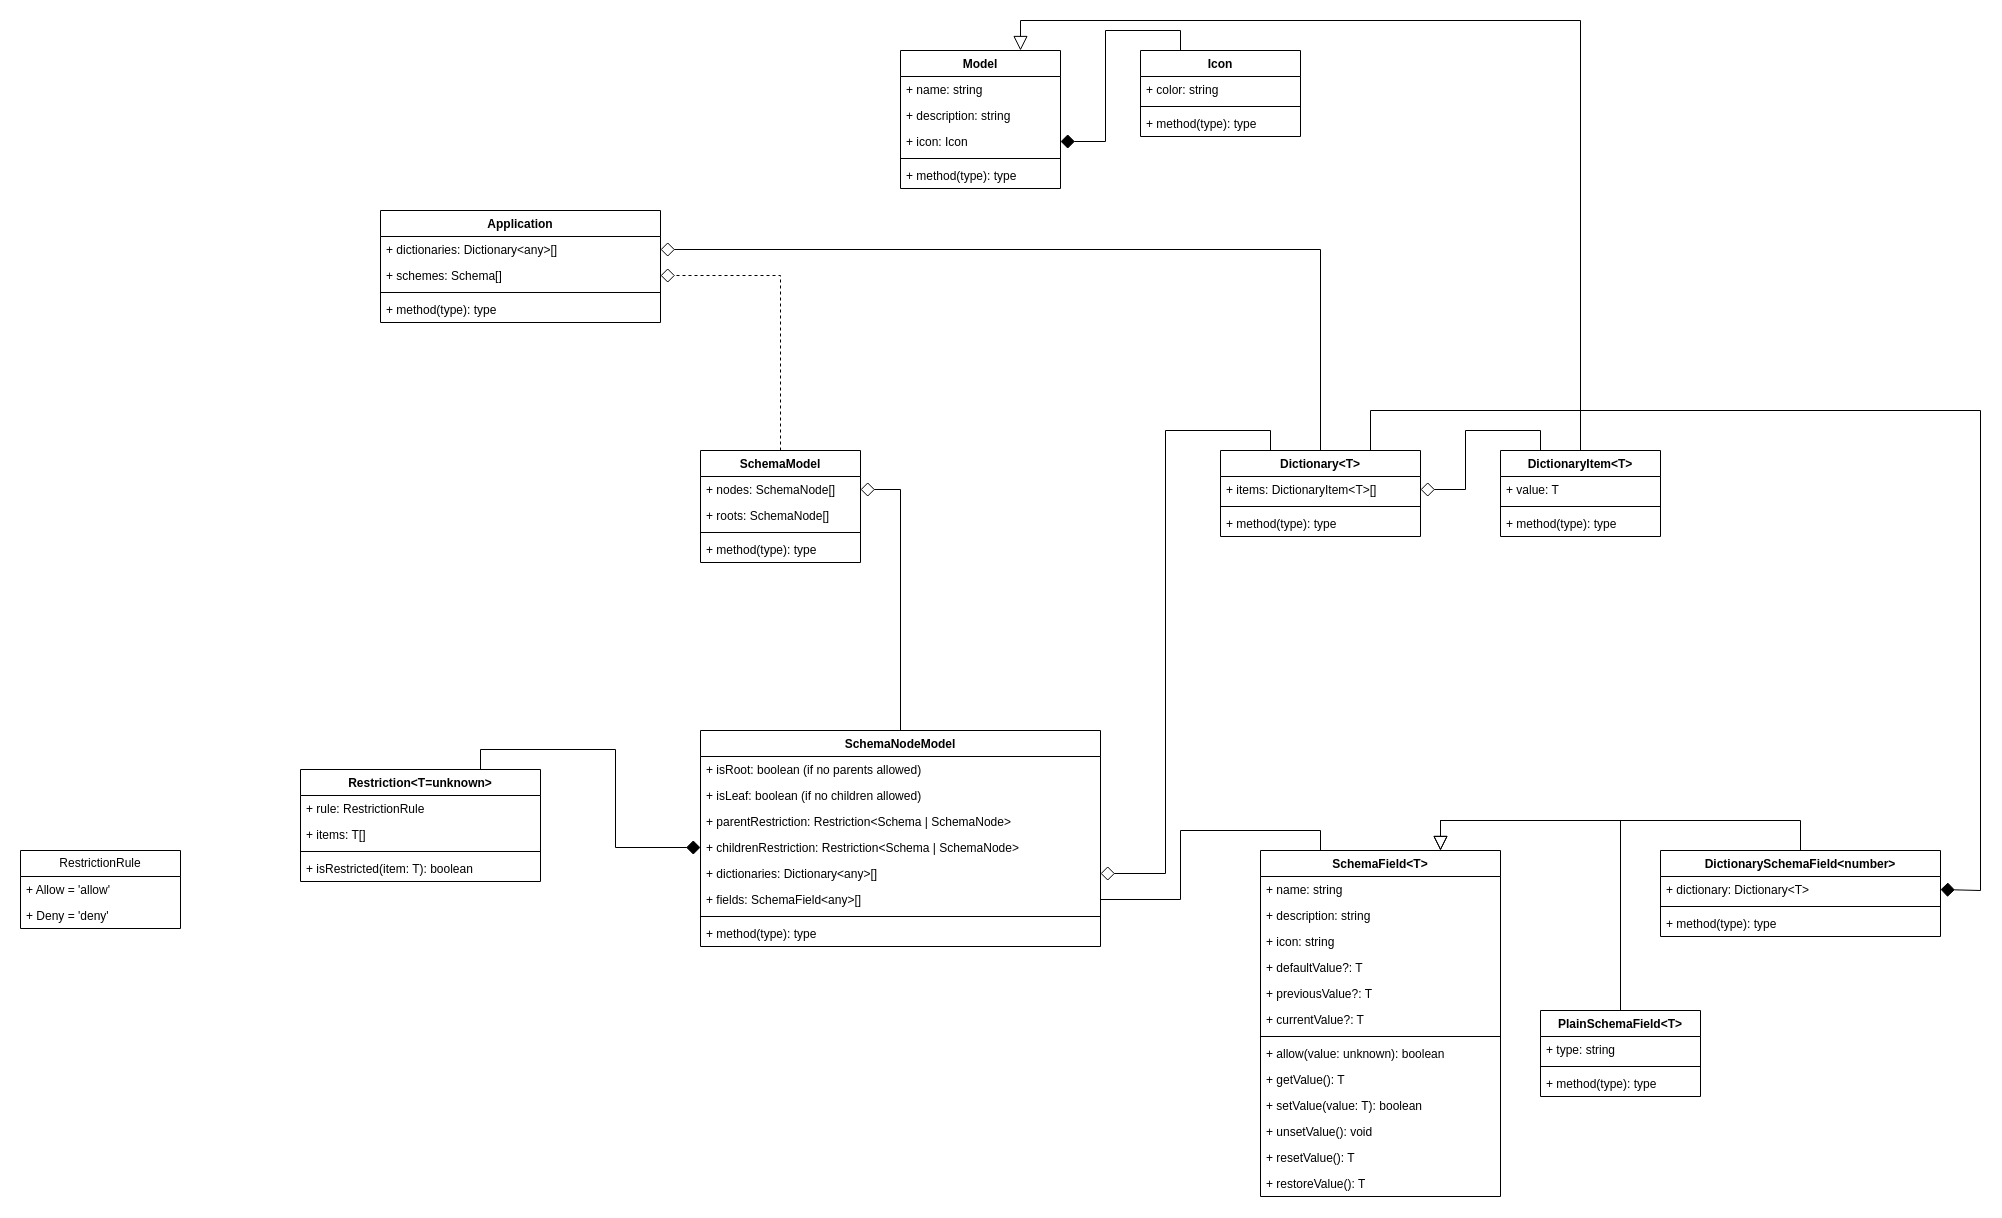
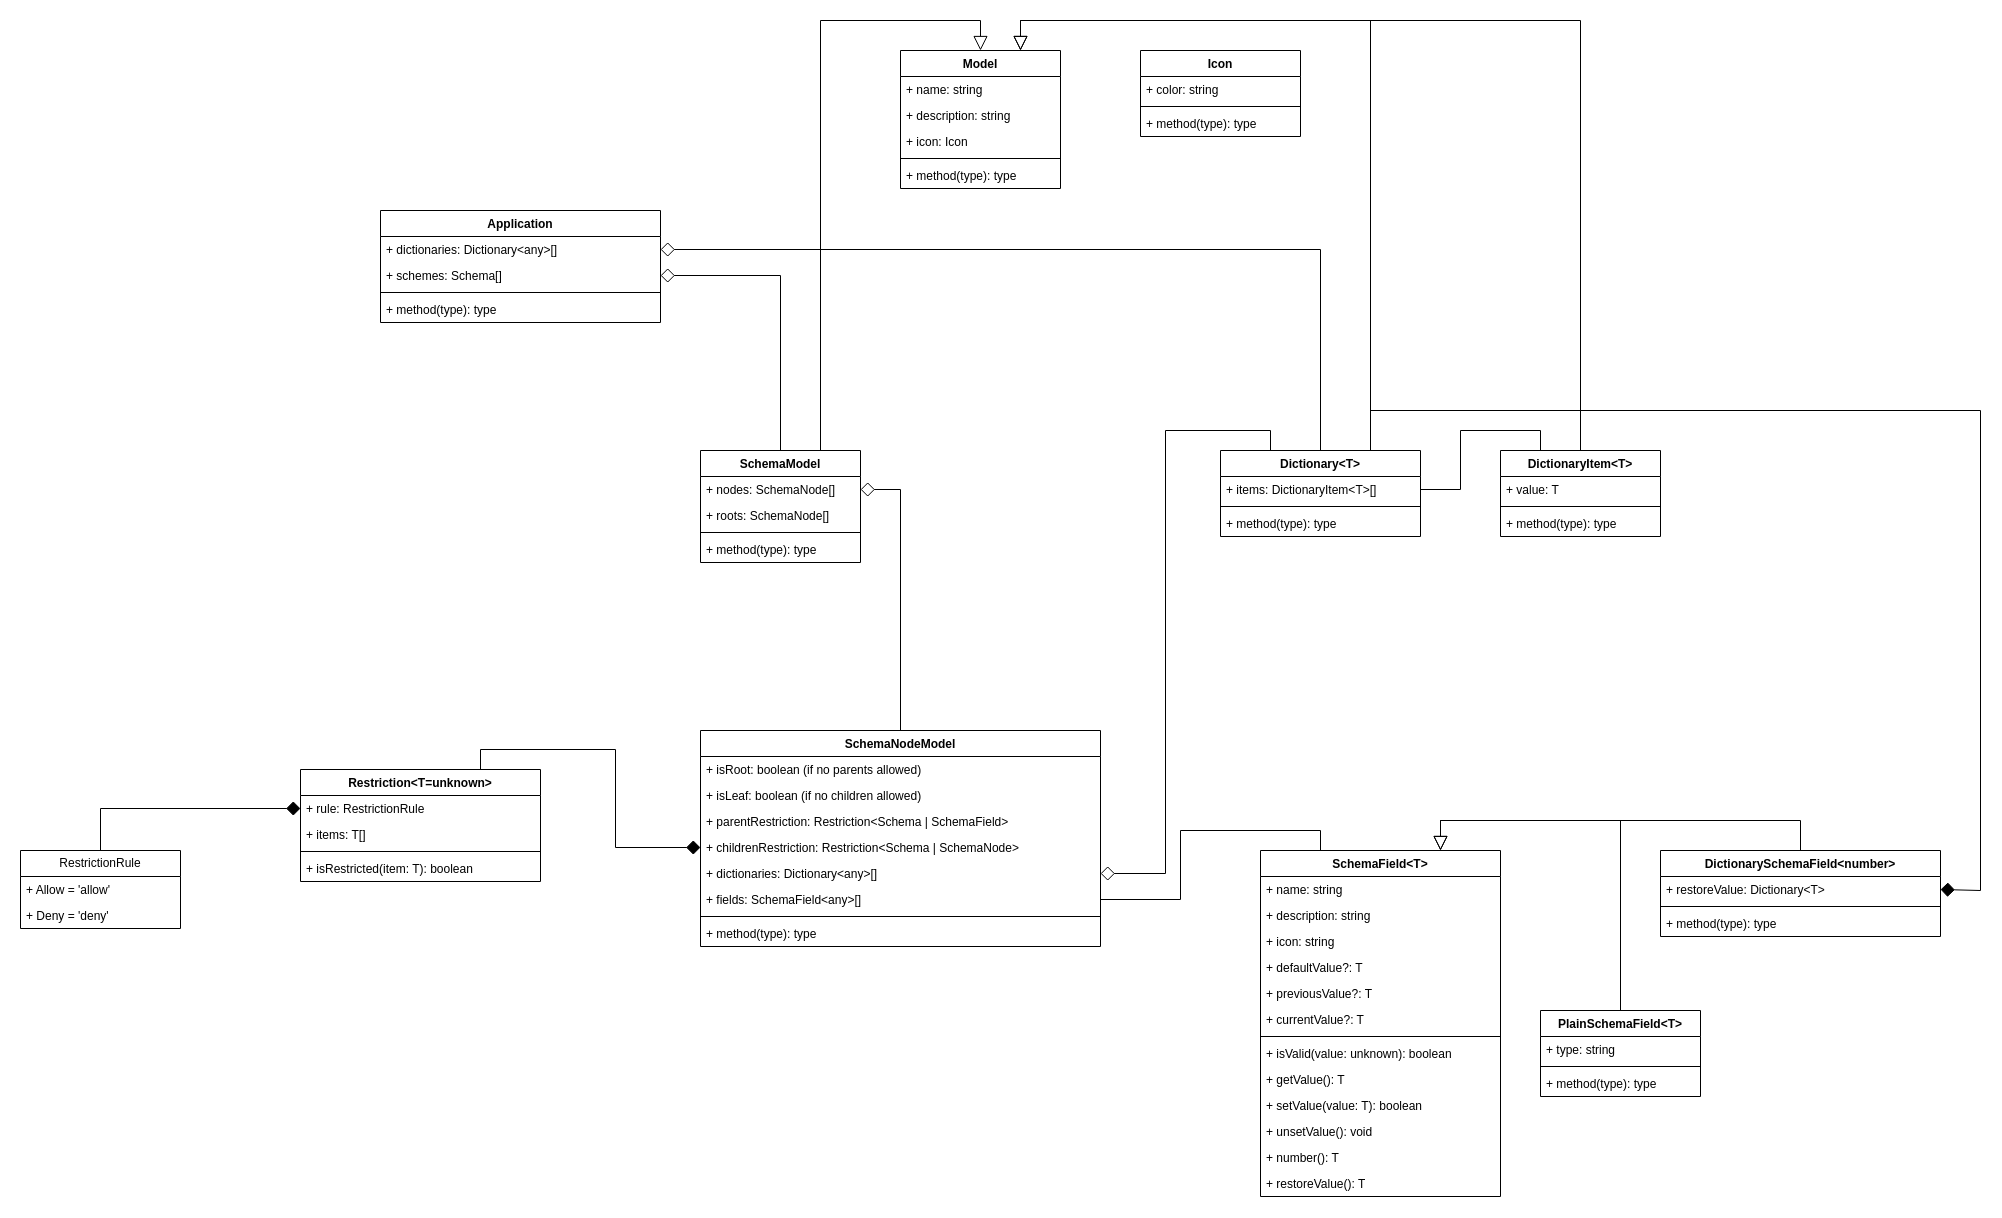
(1106, 54) -> none
none -> (821, 149)
none -> (1371, 216)
(781, 310) -> (781, 310)
(1435, 490) -> (1429, 490)
none -> (174, 809)
(869, 823) -> (869, 823)
(1746, 891) -> (1755, 891)
(1360, 1055) -> (1365, 1055)
(1317, 1159) -> (1306, 1159)
